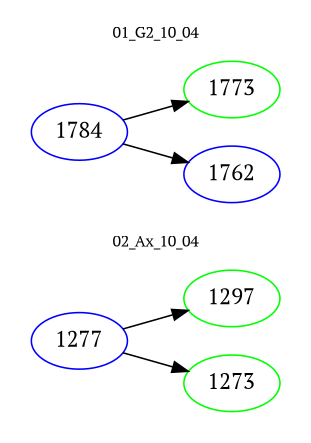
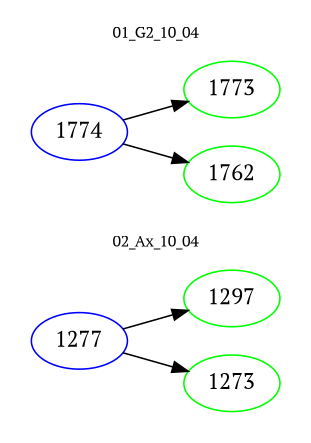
(79, 132) -> (79, 132)
(232, 174) -> (232, 174)
